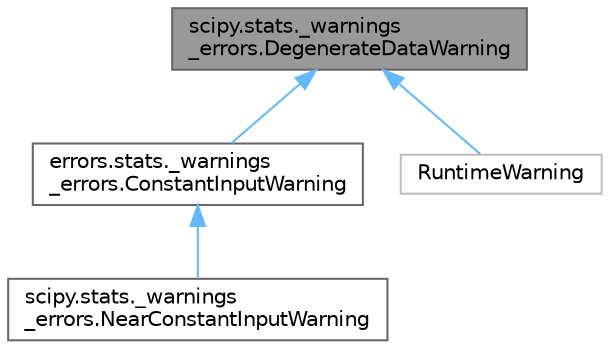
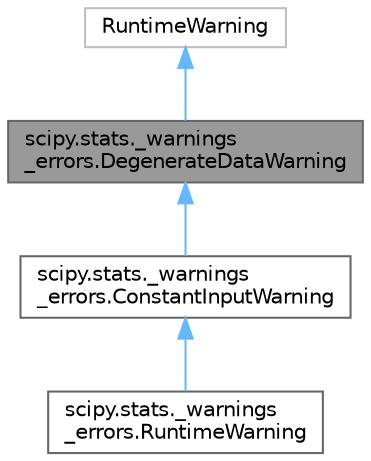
(440, 119) -> (186, 95)
(198, 174) -> (186, 287)
(198, 310) -> (186, 422)
